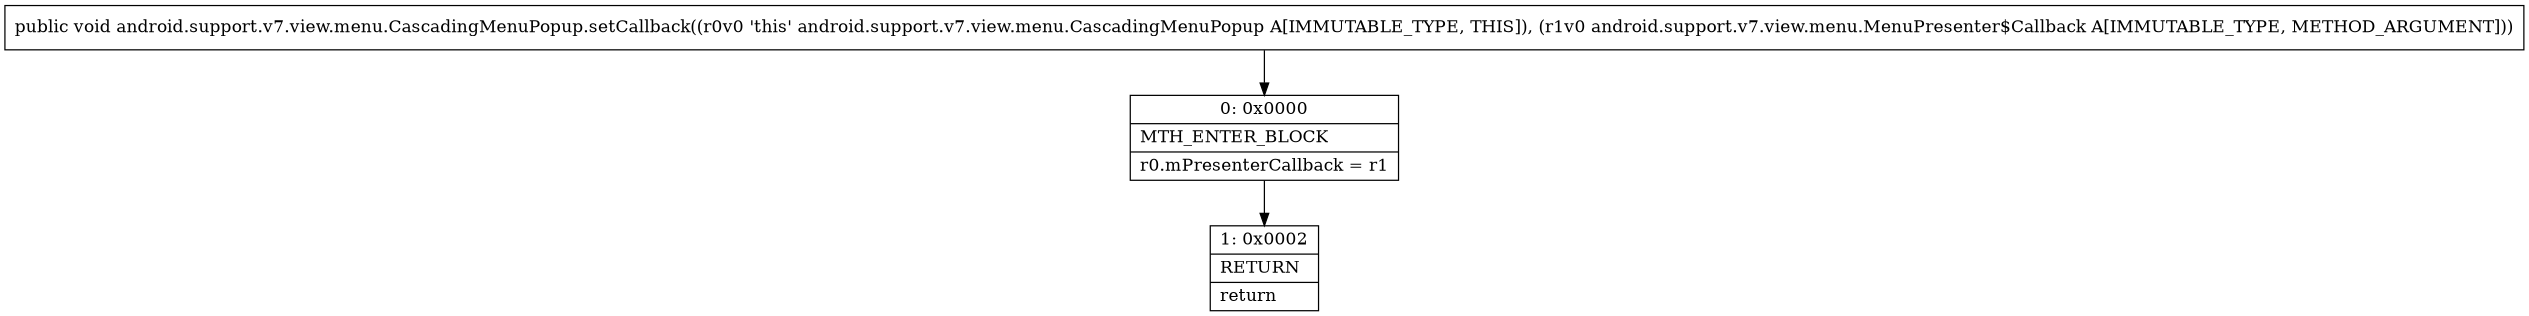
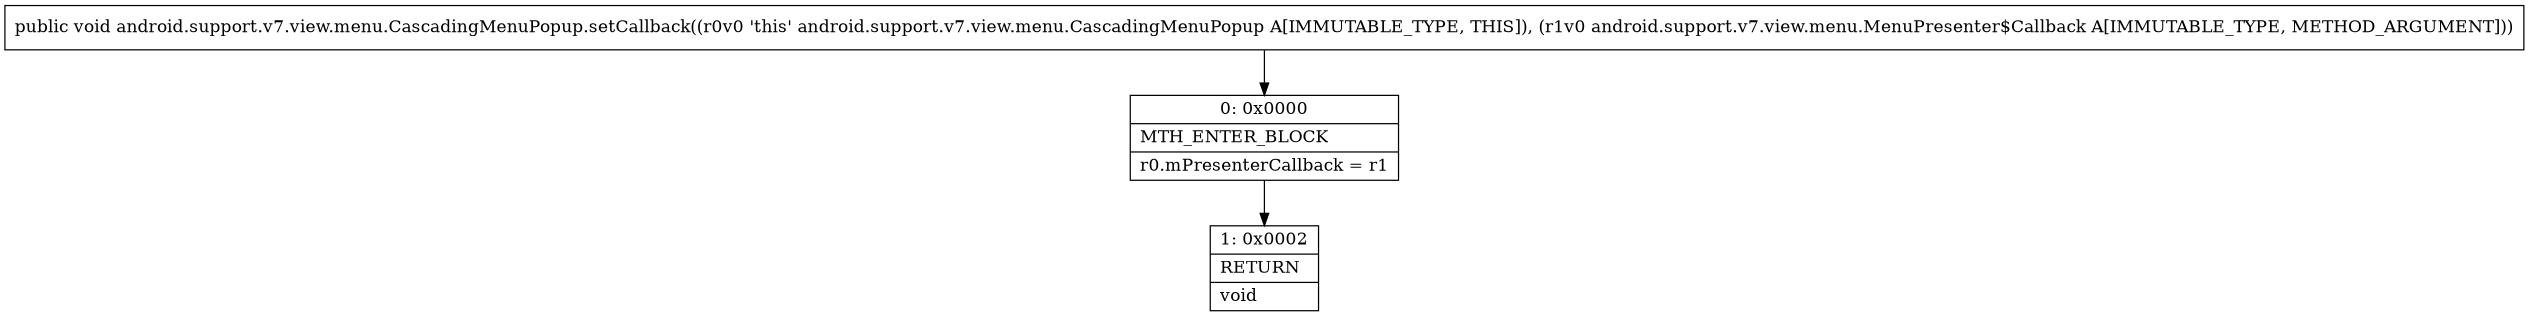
(1248, 296) -> (1239, 296)
